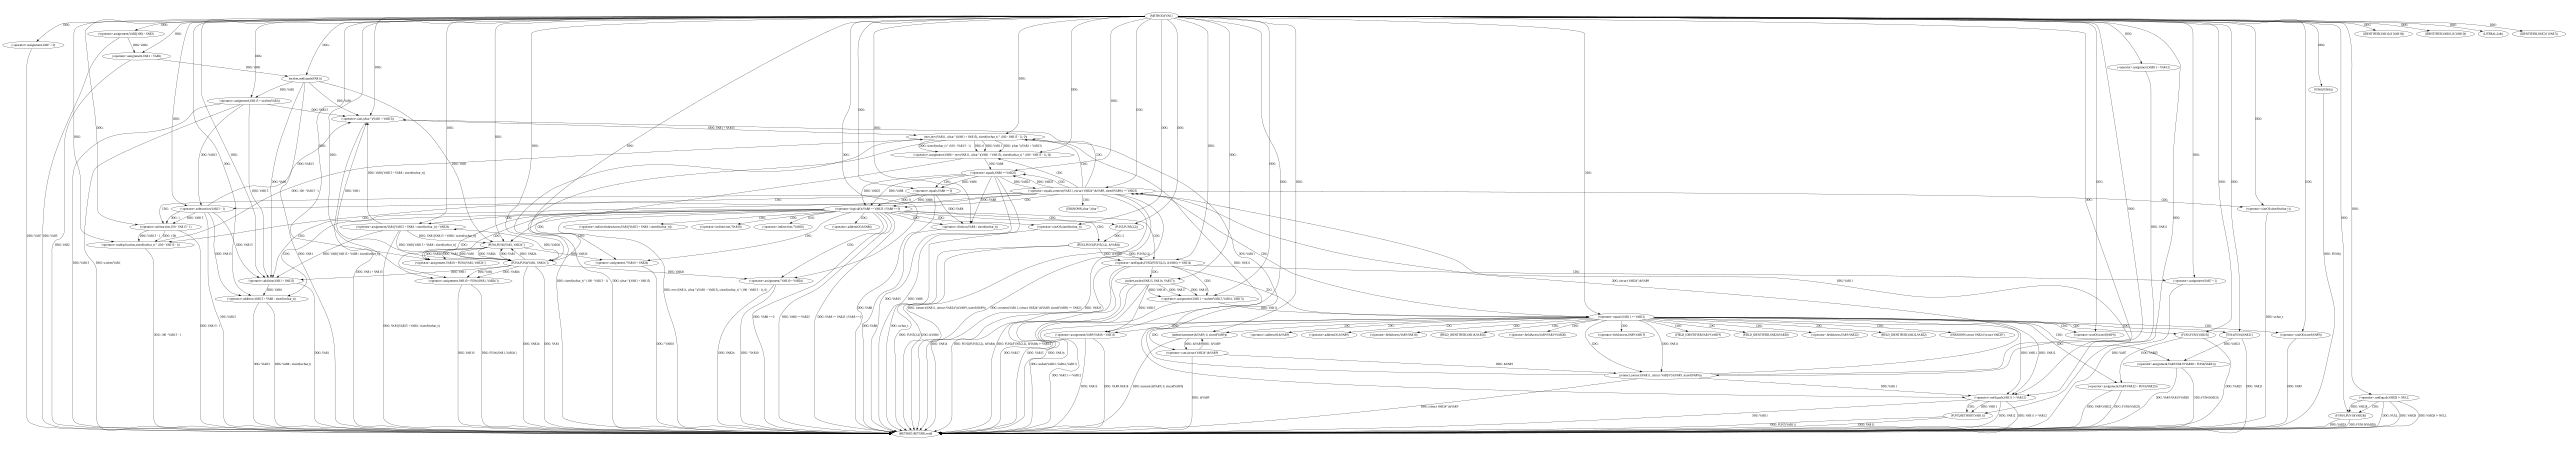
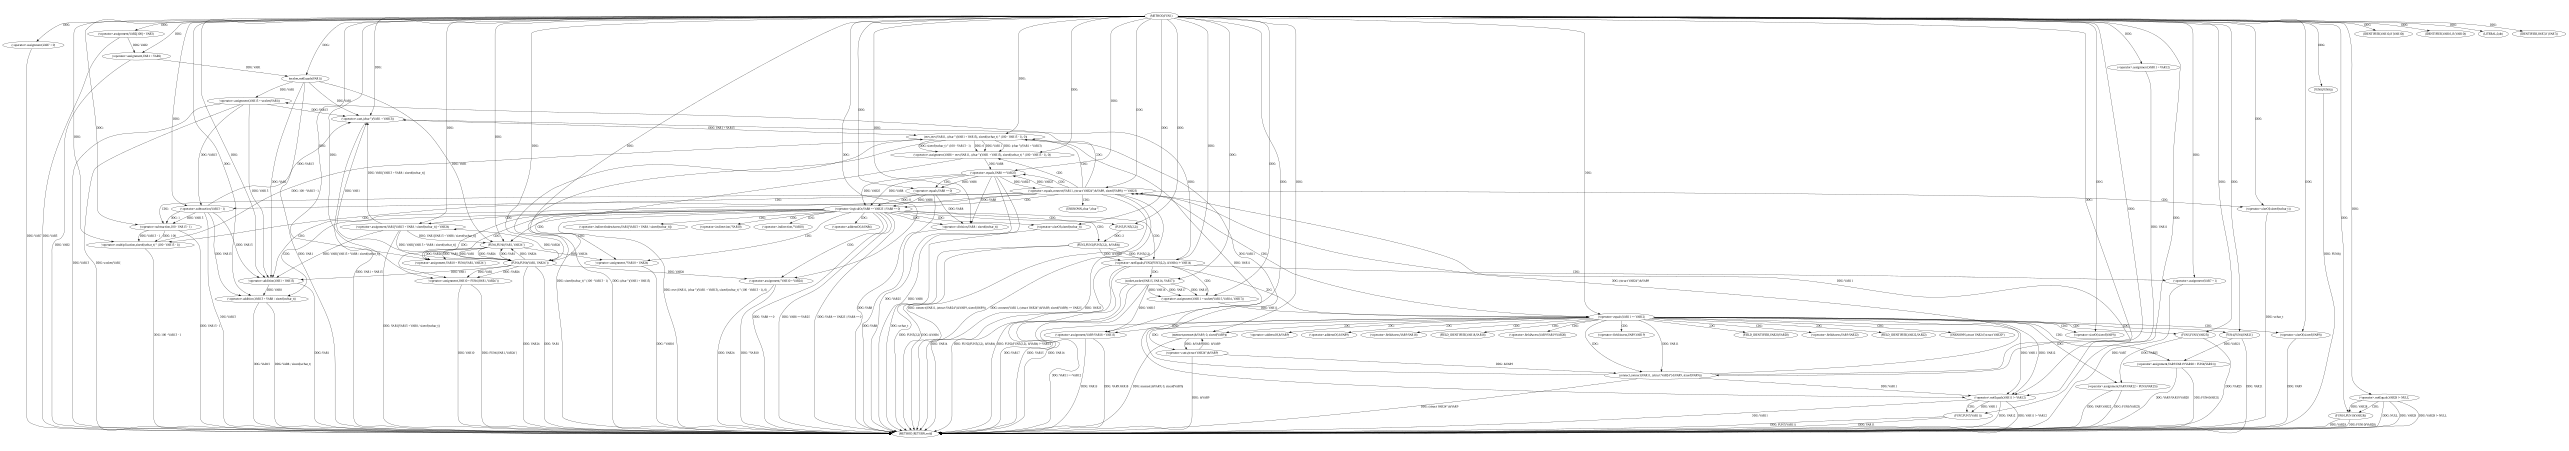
(667, 18) -> (791, 118)
(1698, 335) -> none
(1068, 353) -> none
(1968, 416) -> (1968, 416)
